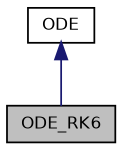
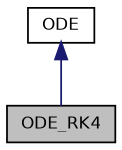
(61, 124) -> (61, 124)
